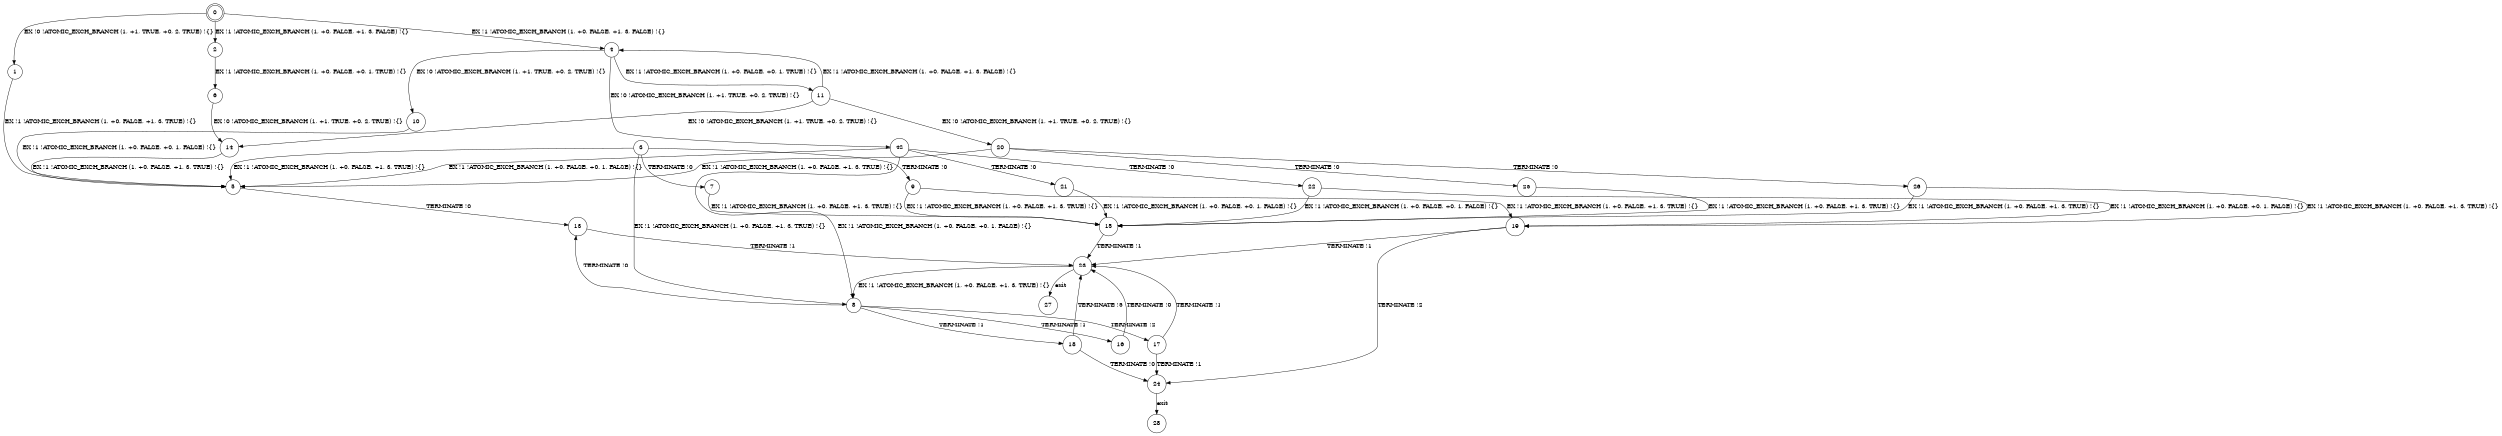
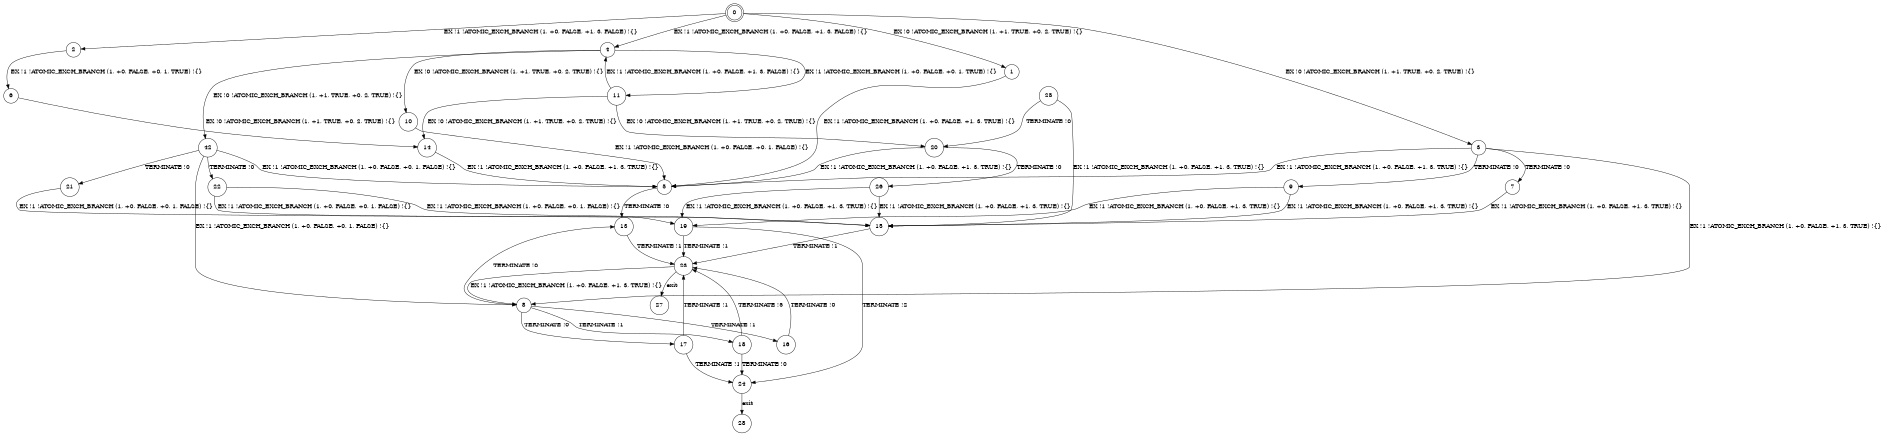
none -> (1114, 35)
(1261, 167) -> (1002, 137)
(1133, 325) -> (547, 325)
